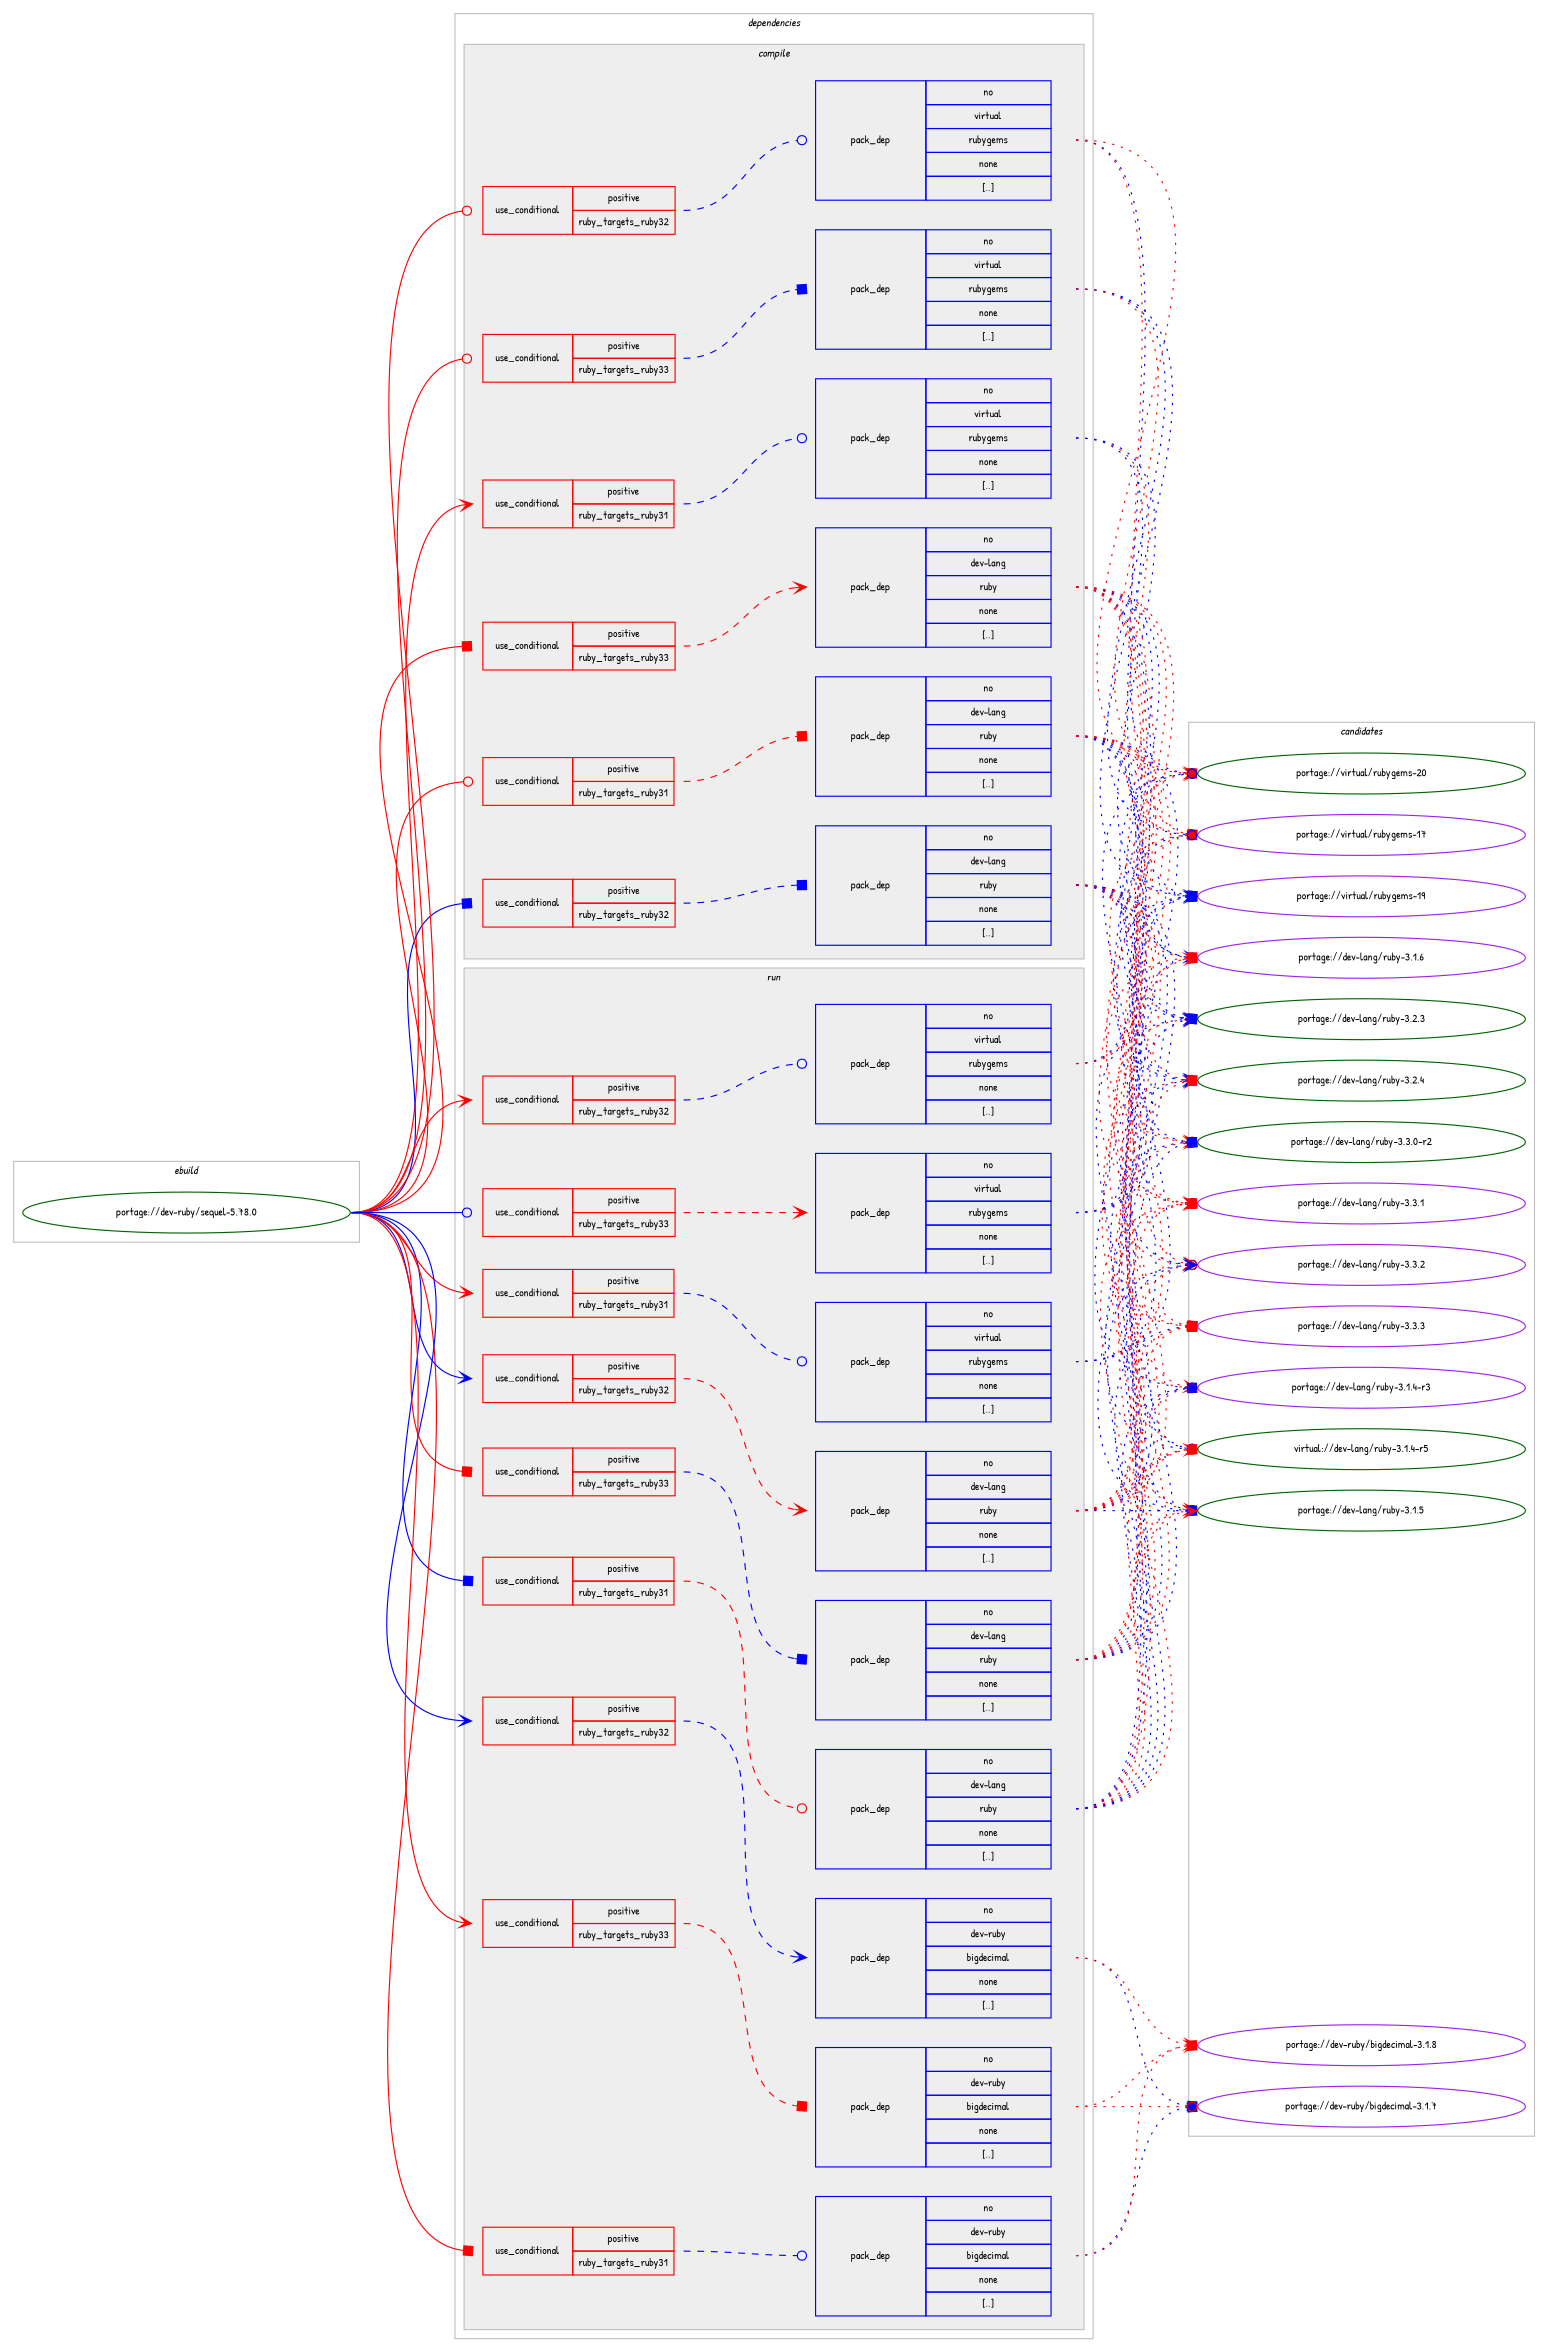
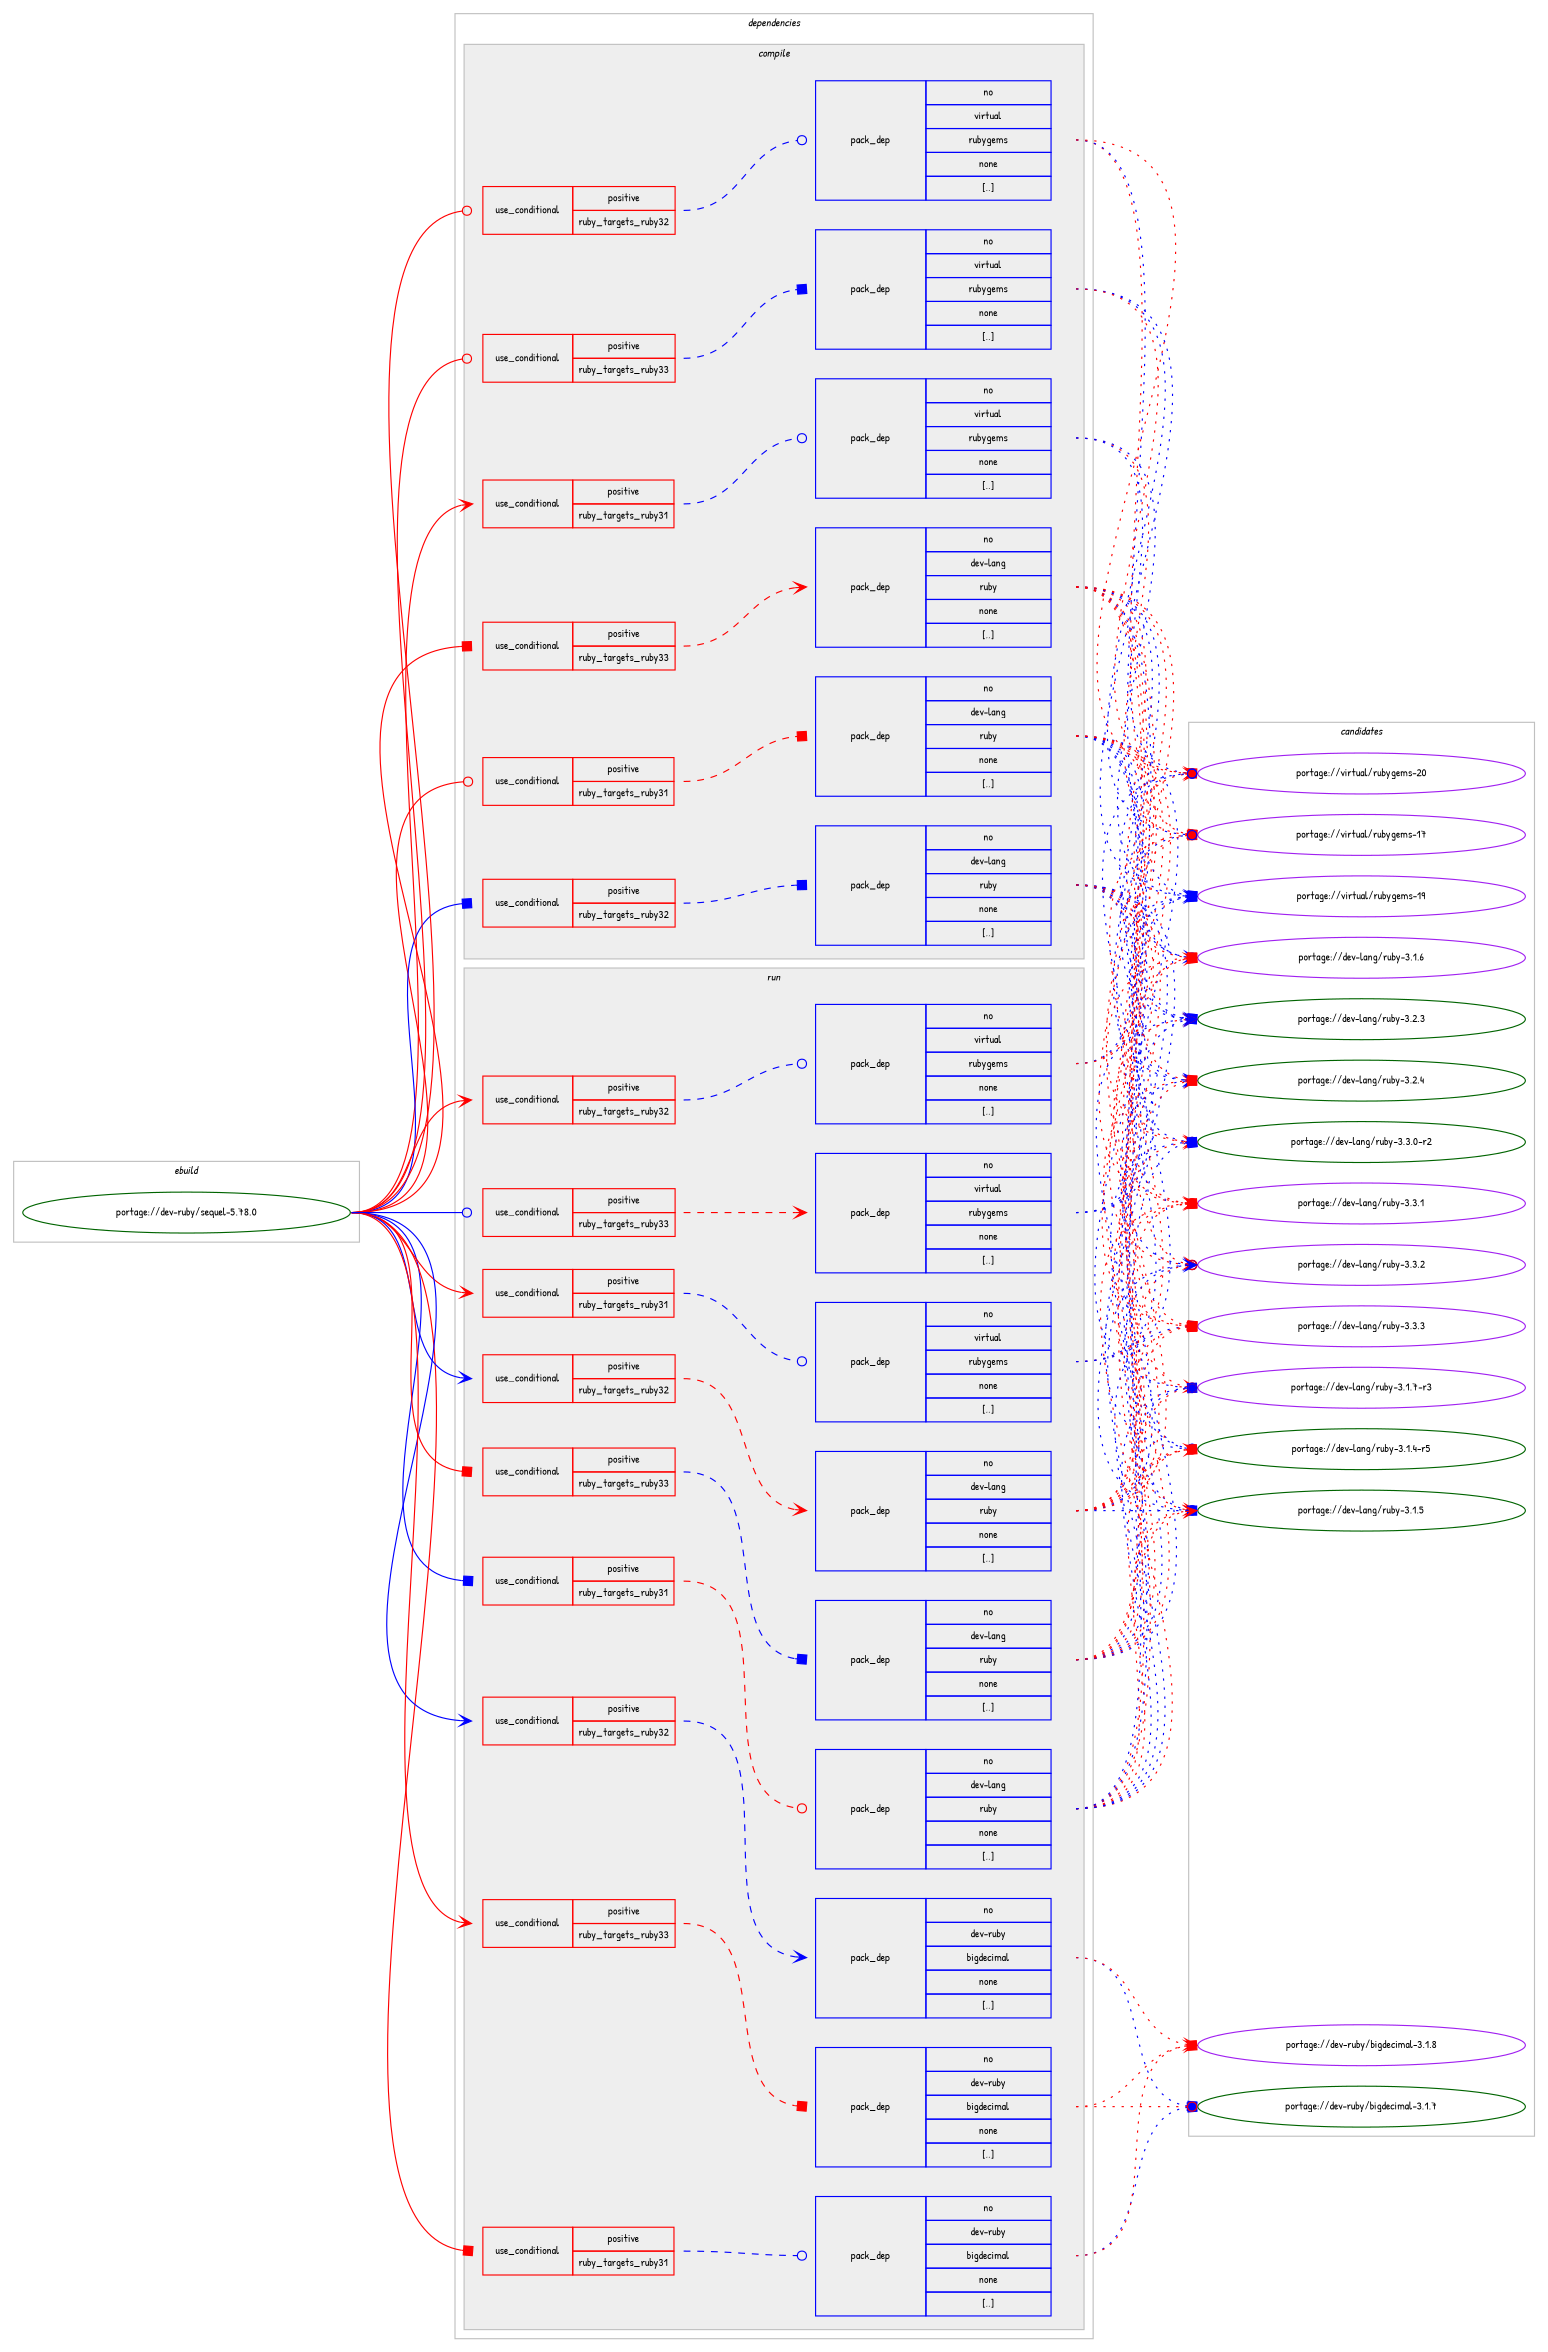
(1362, 774) -> (1362, 774)
(1362, 1388) -> (1362, 1388)
(1362, 1449) -> (1362, 1449)
(1362, 2107) -> (1362, 2107)
